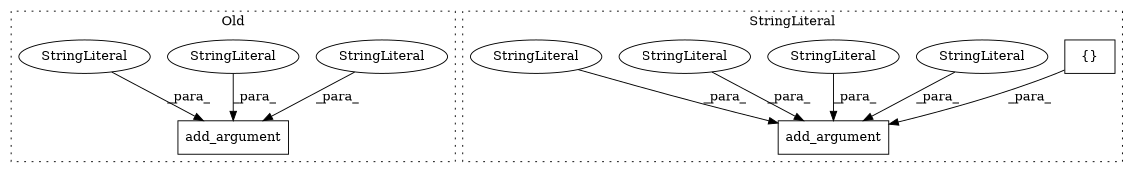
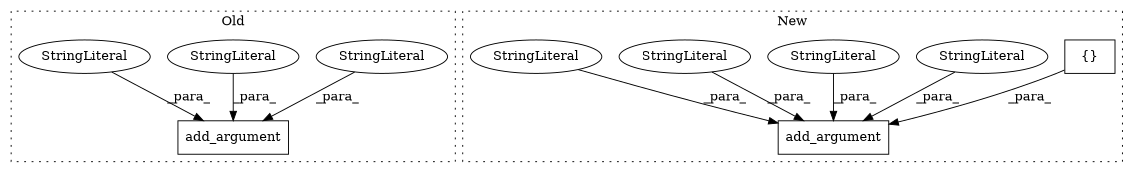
(793, 22) -> (793, 22)
